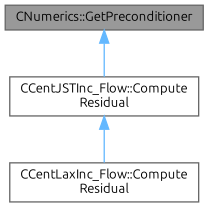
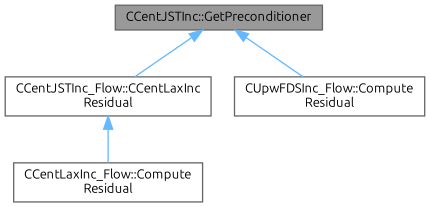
(104, 18) -> (219, 18)
(104, 96) -> (108, 96)
none -> (330, 96)
